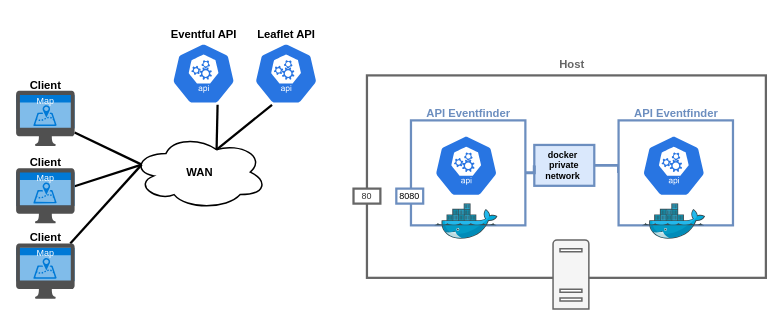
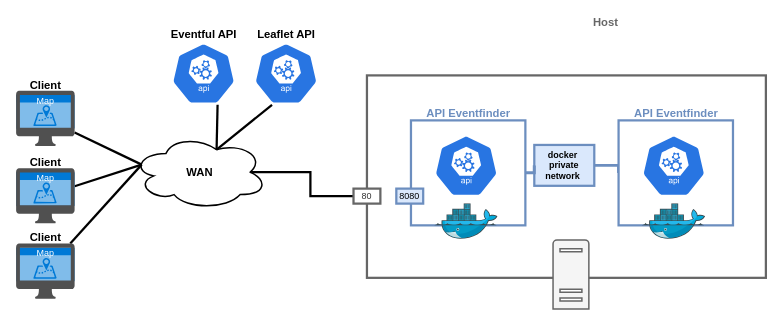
(572, 60) -> (606, 19)
none -> (311, 177)
(410, 196) -> (410, 196)
